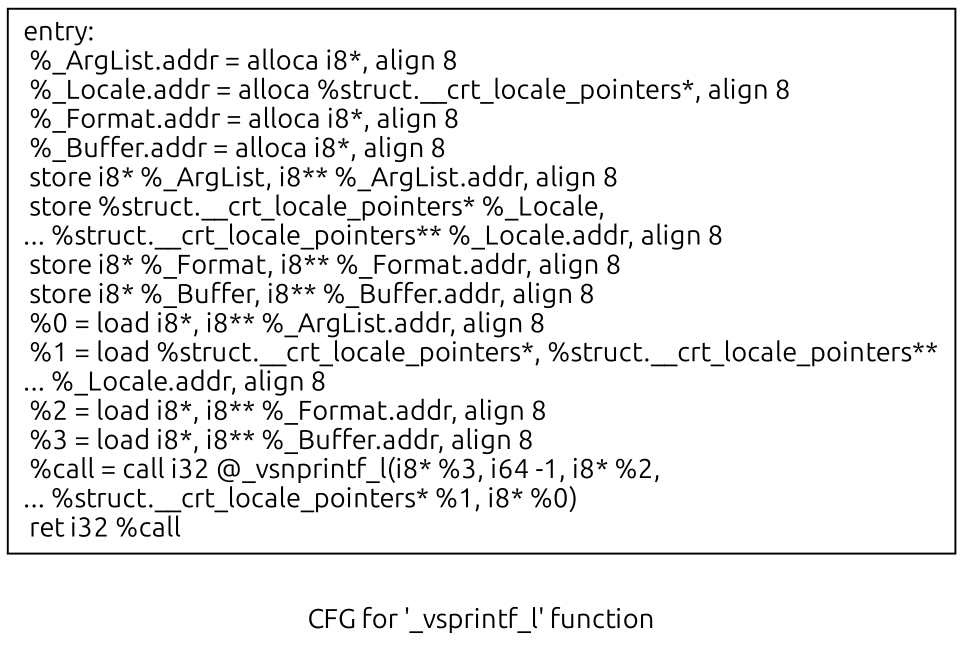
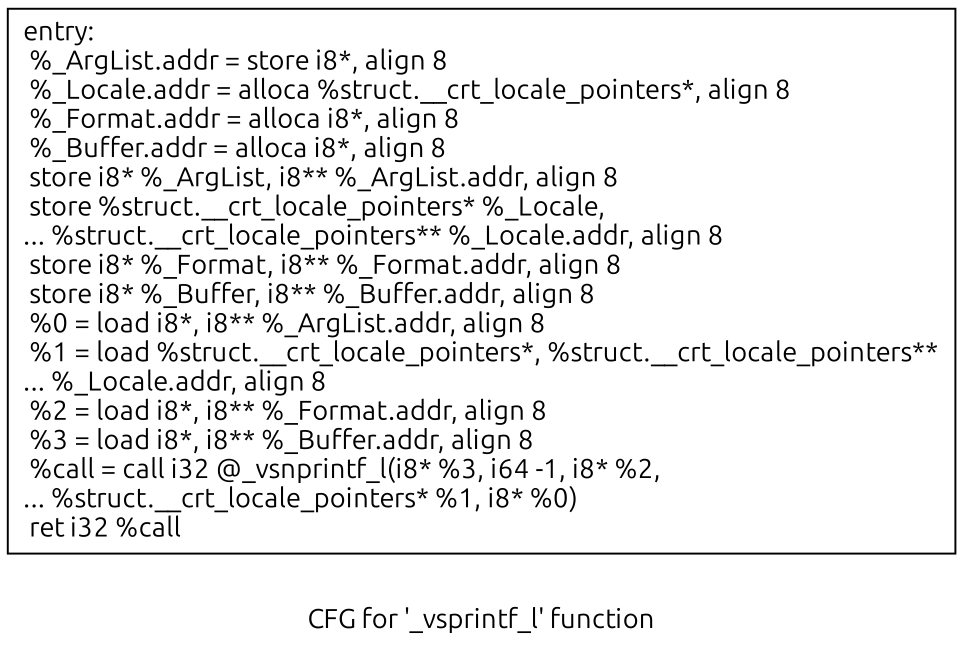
(241, 61) -> (236, 61)
